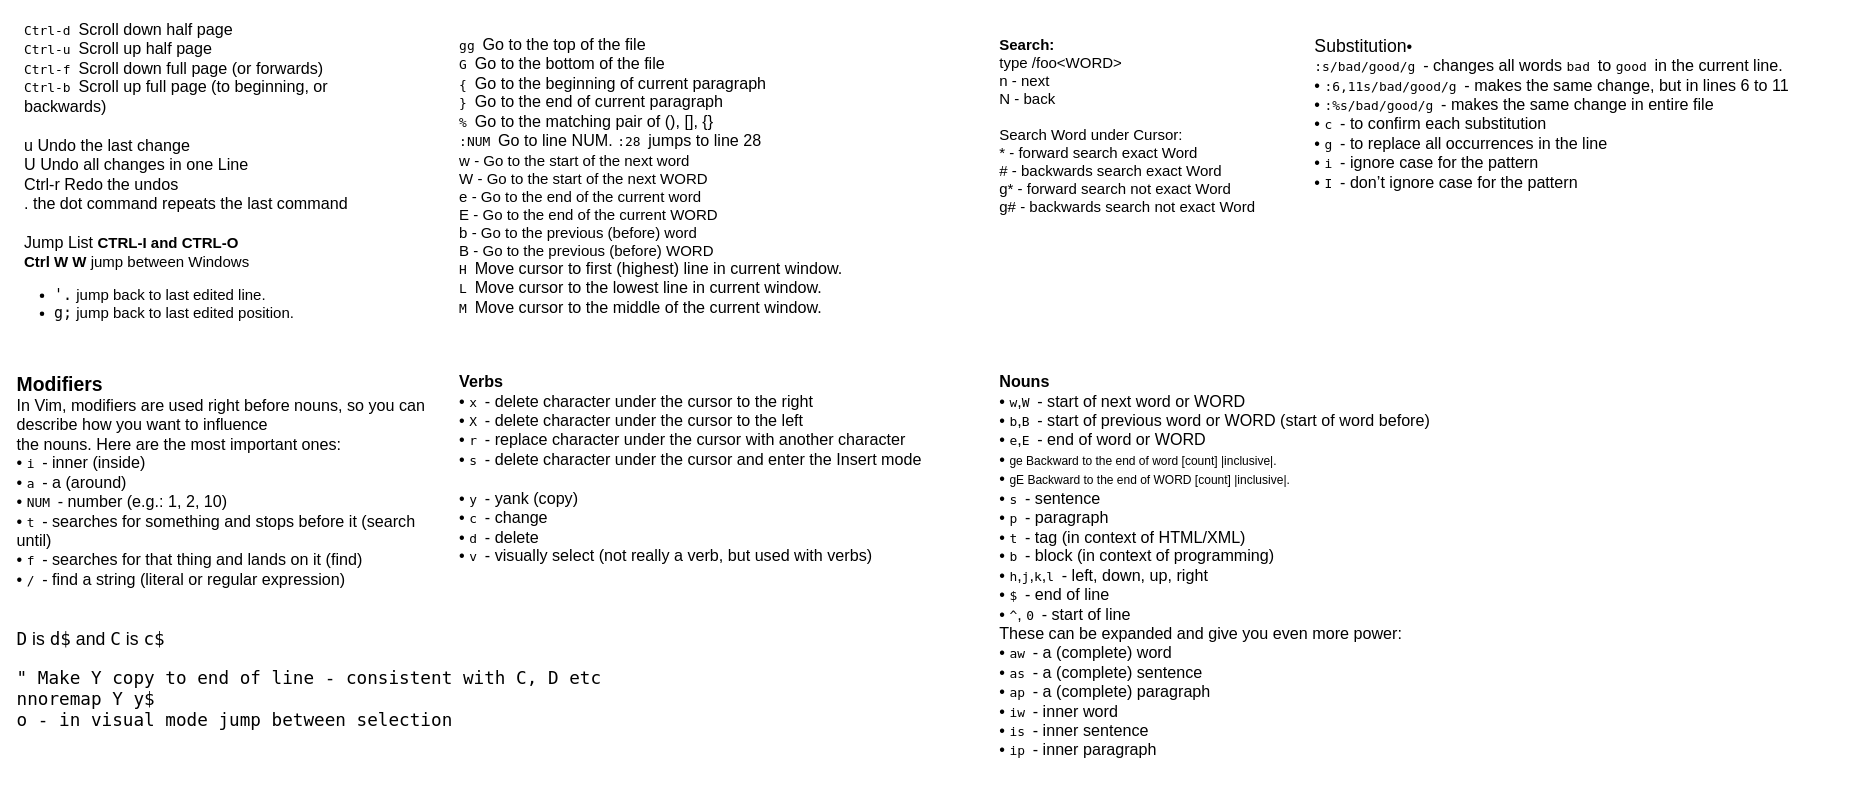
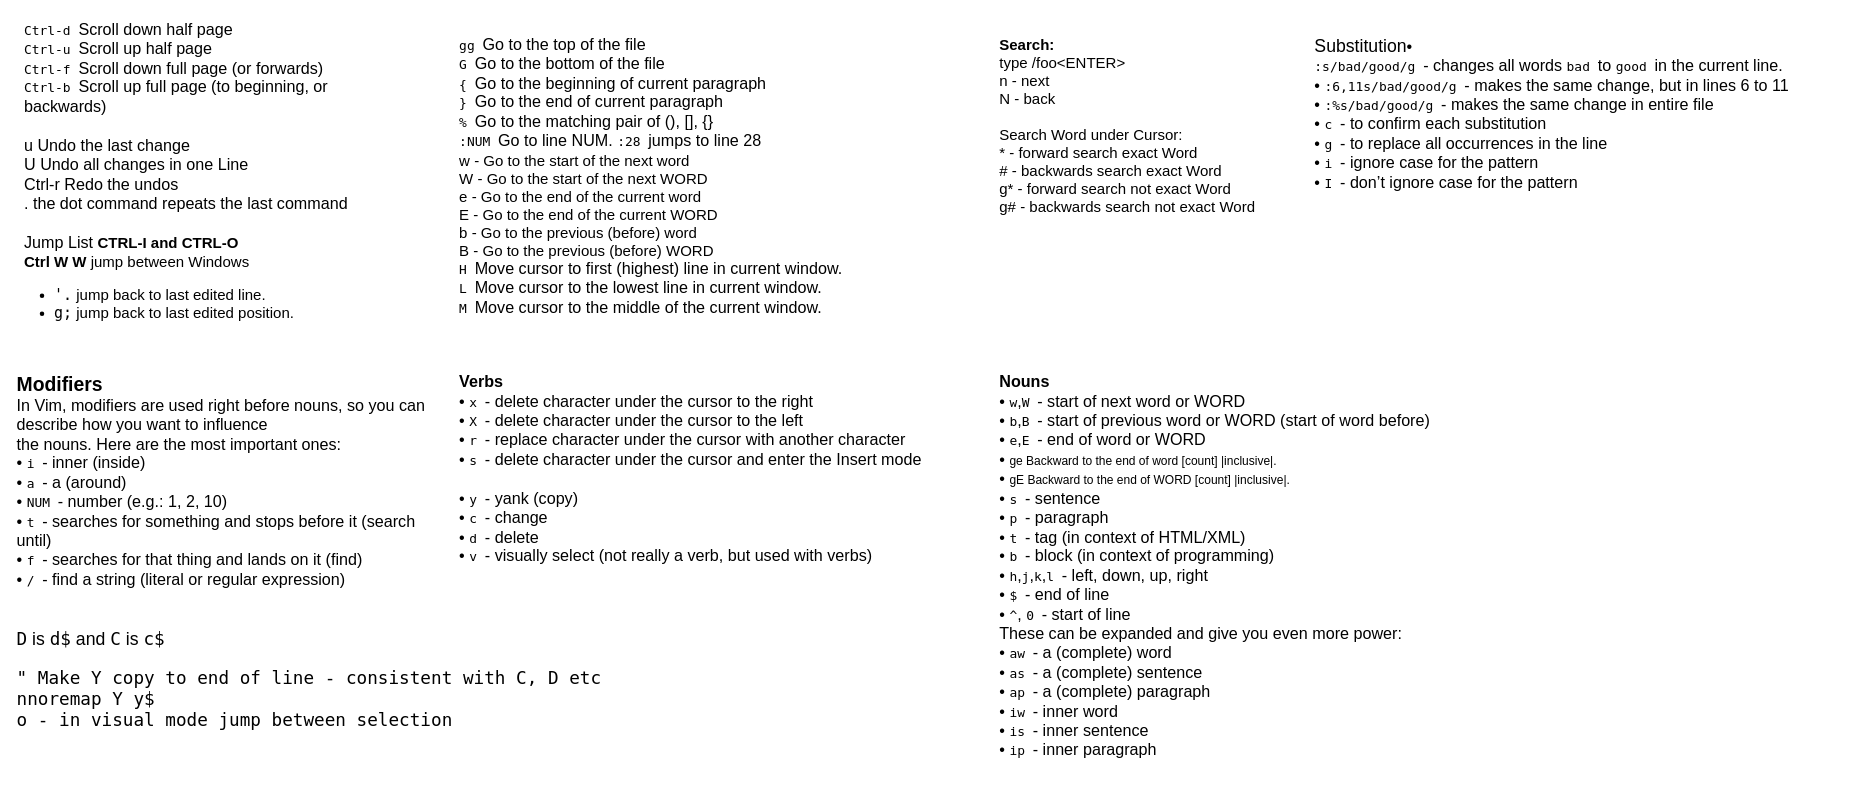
(1134, 126) -> (1134, 126)
